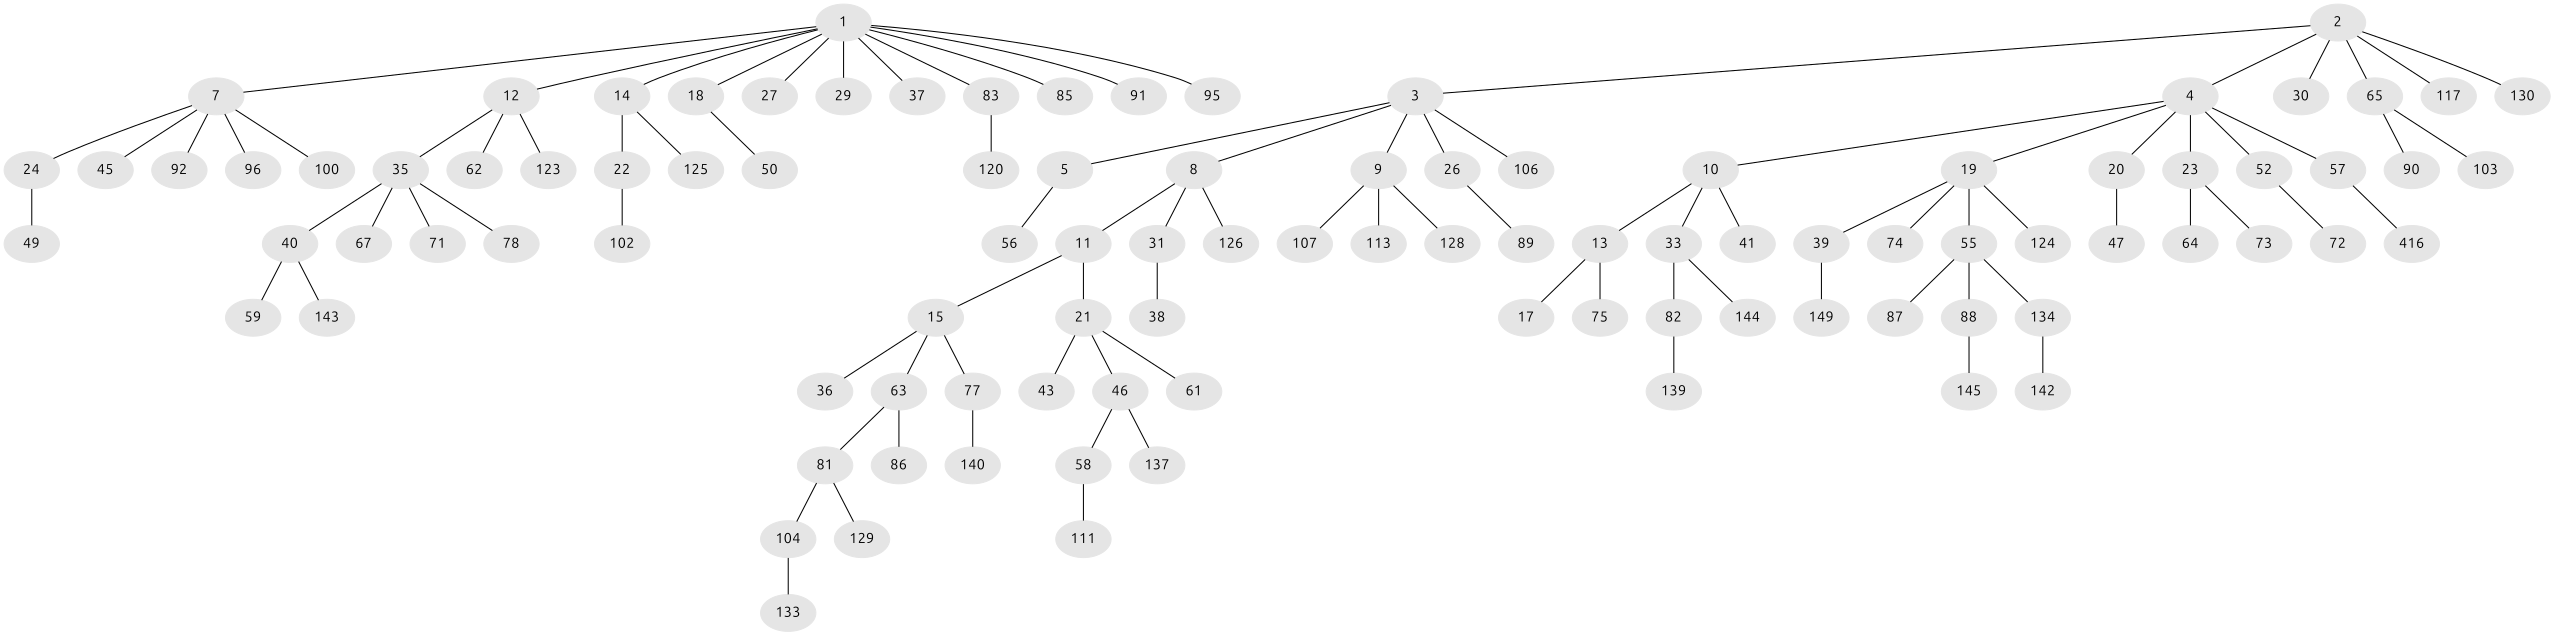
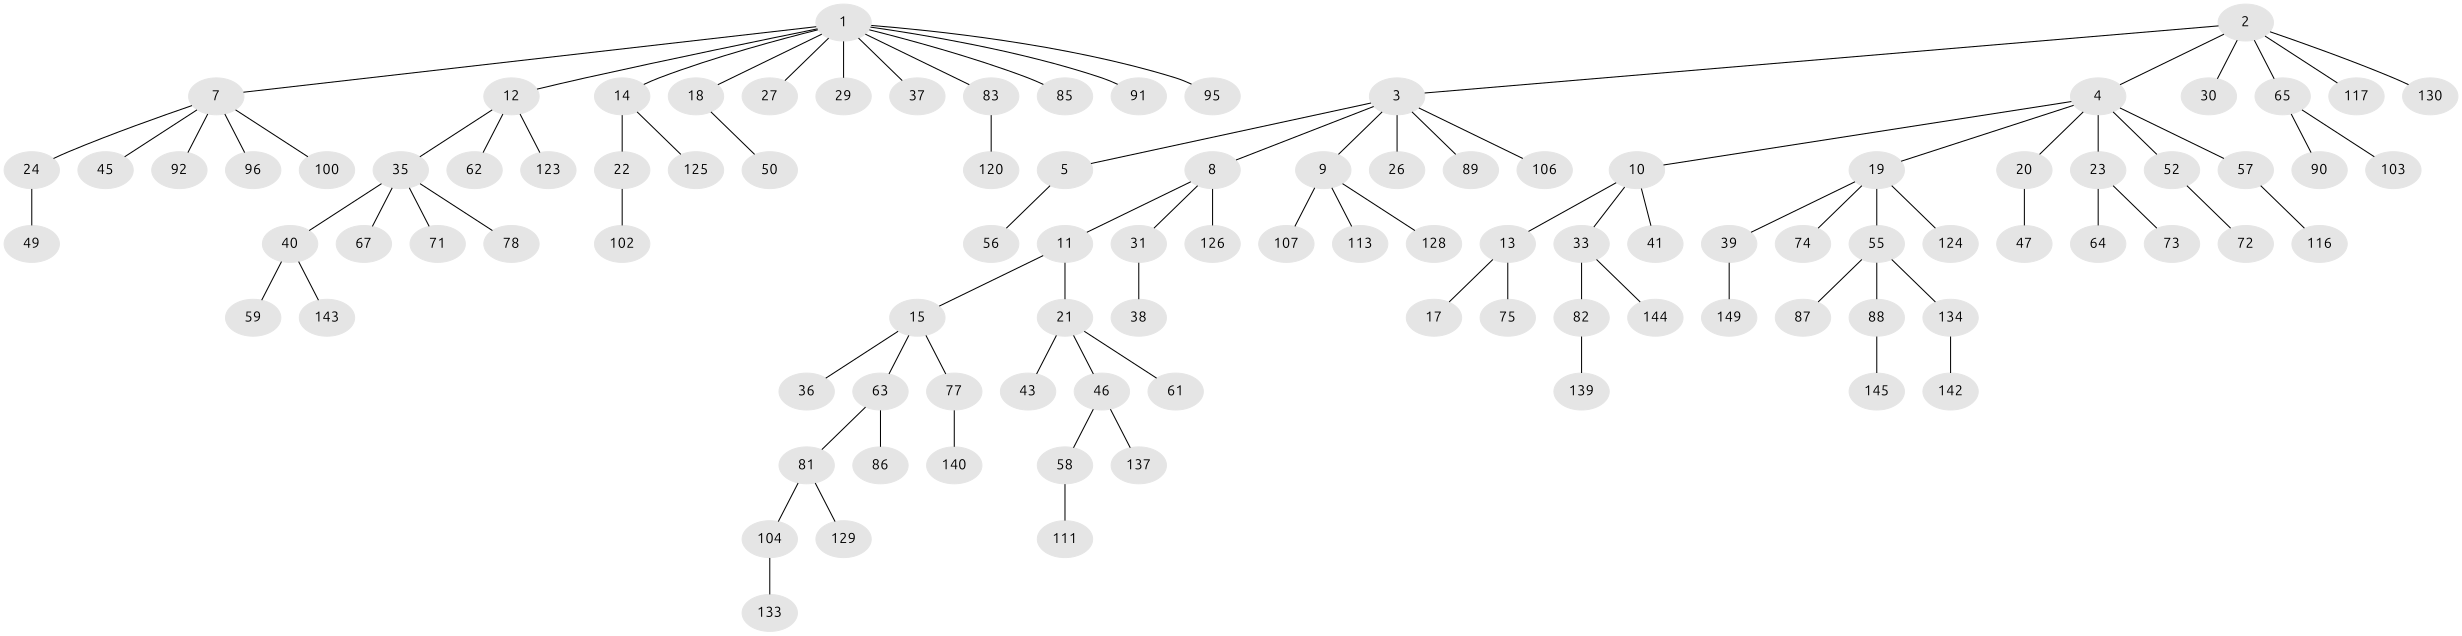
(1489, 207) -> (1434, 133)
(2412, 244) -> (2320, 244)
